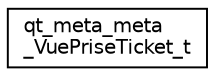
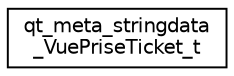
(107, 38) -> (117, 38)
